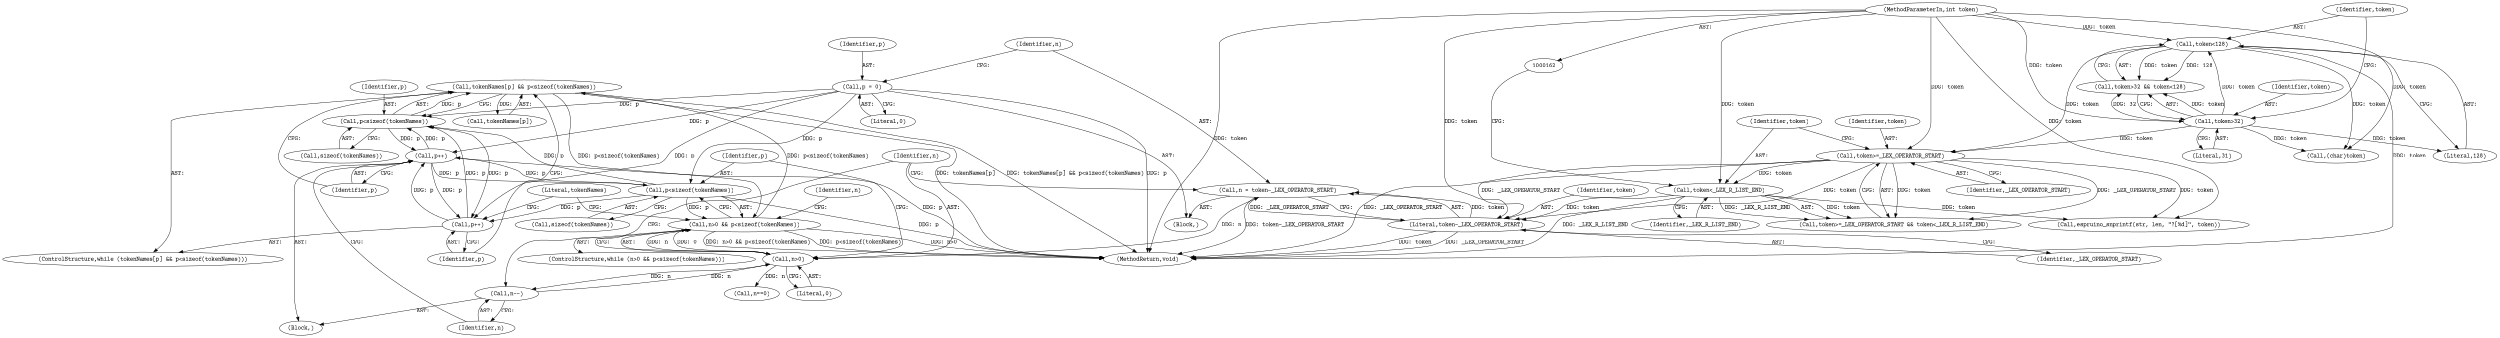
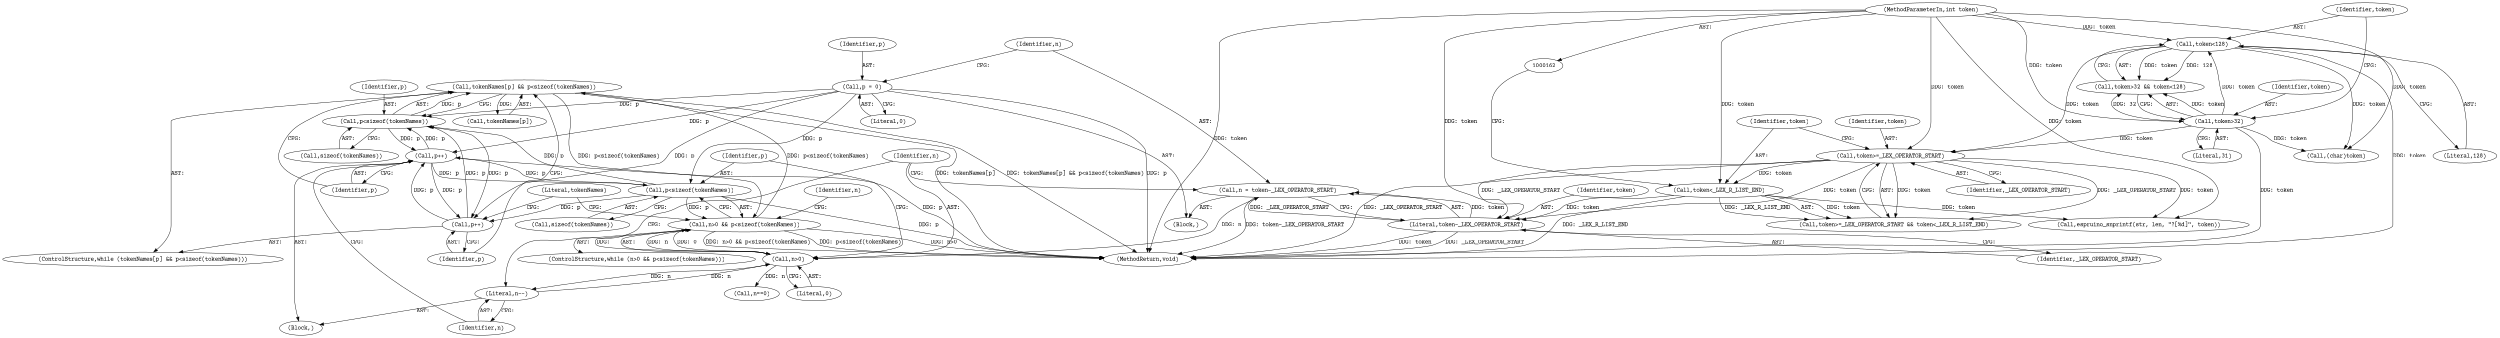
(2343, 137) -> (1843, 245)
(1695, 225) -> none
(605, 242) -> (605, 242)
(507, 294) -> (507, 294)
